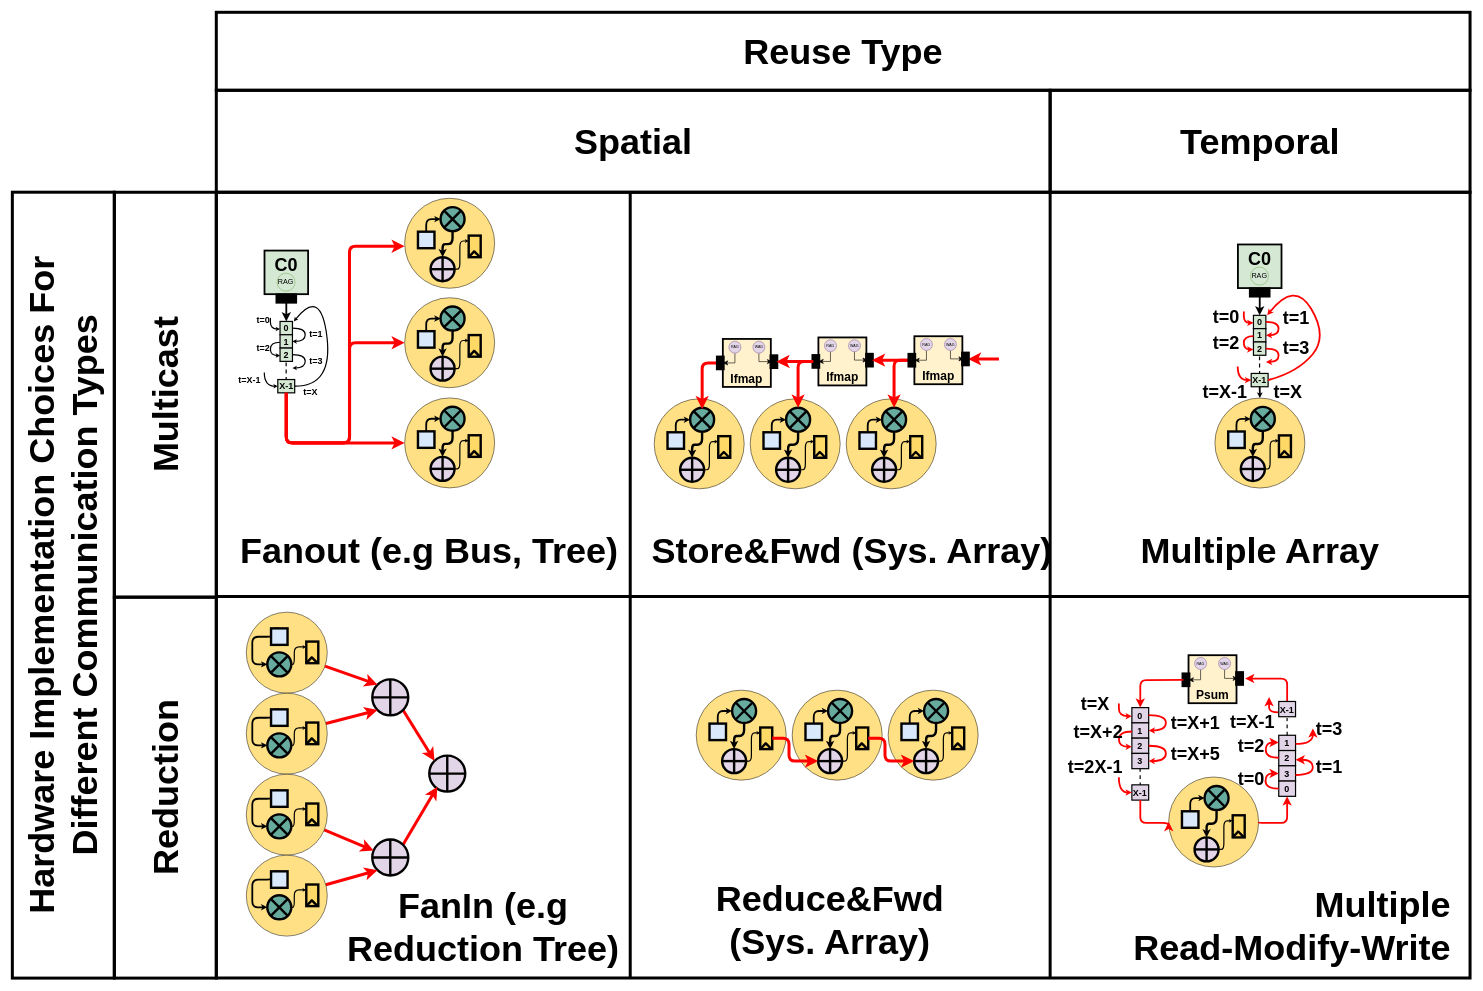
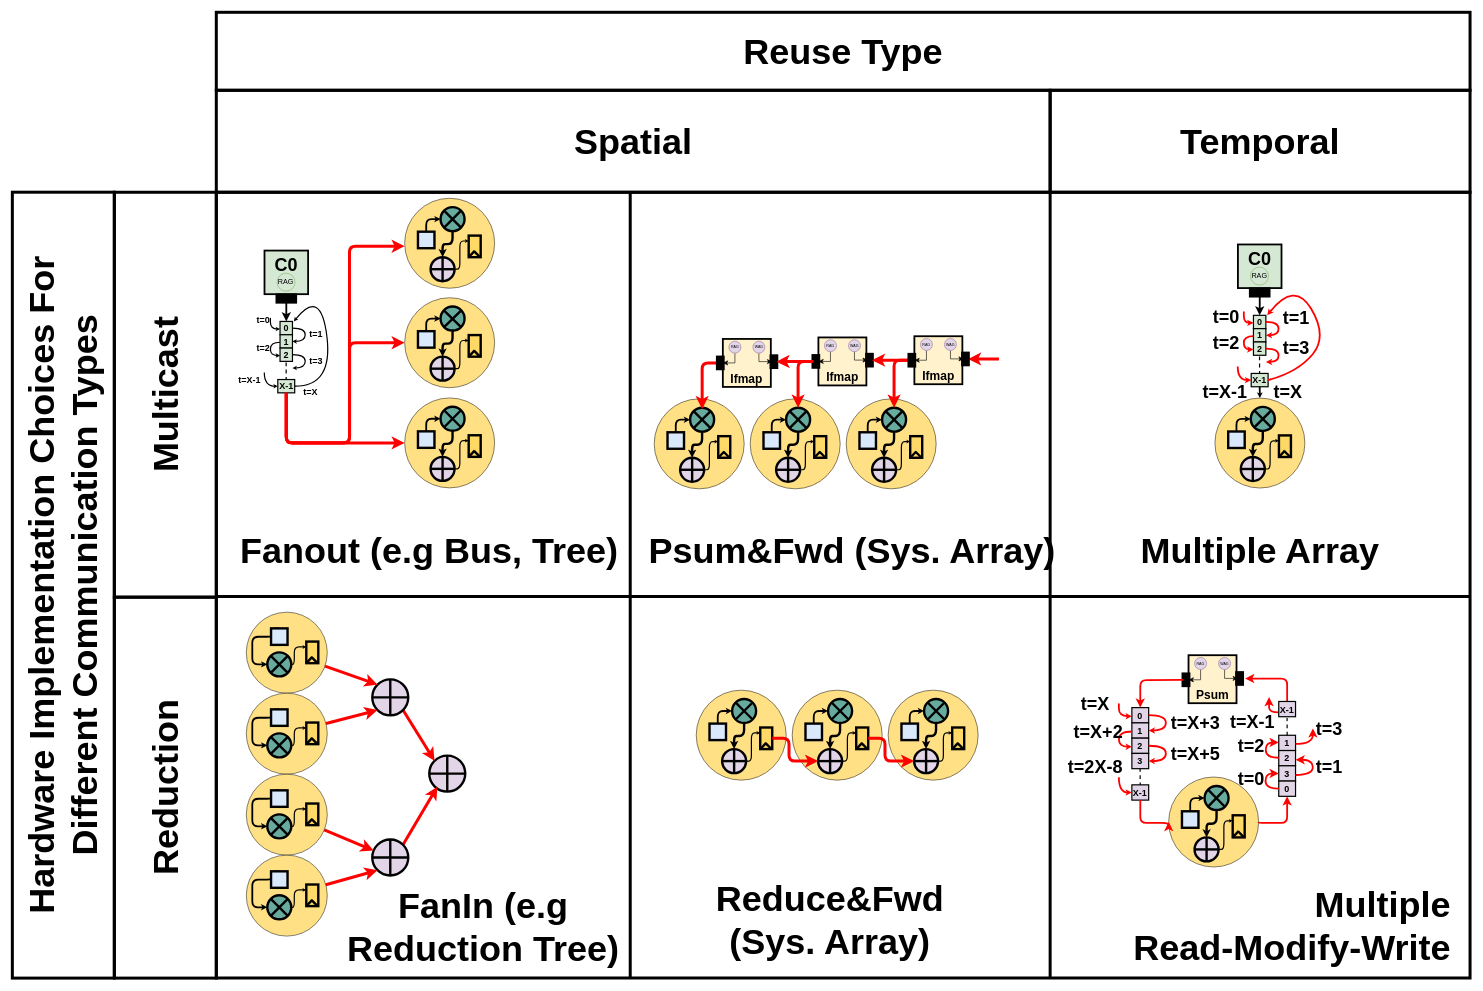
(852, 551) -> (852, 551)
(1196, 723) -> (1196, 723)
(1096, 767) -> (1096, 767)
